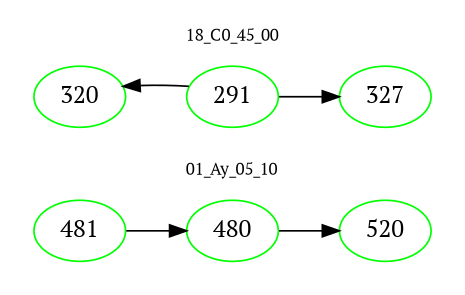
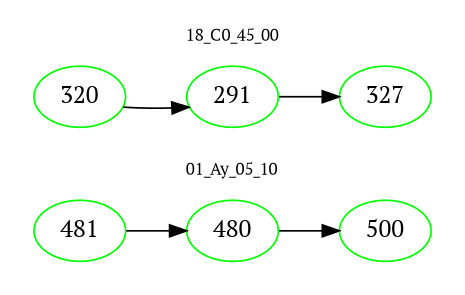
(165, 85) -> (147, 108)
(385, 231) -> (385, 231)
